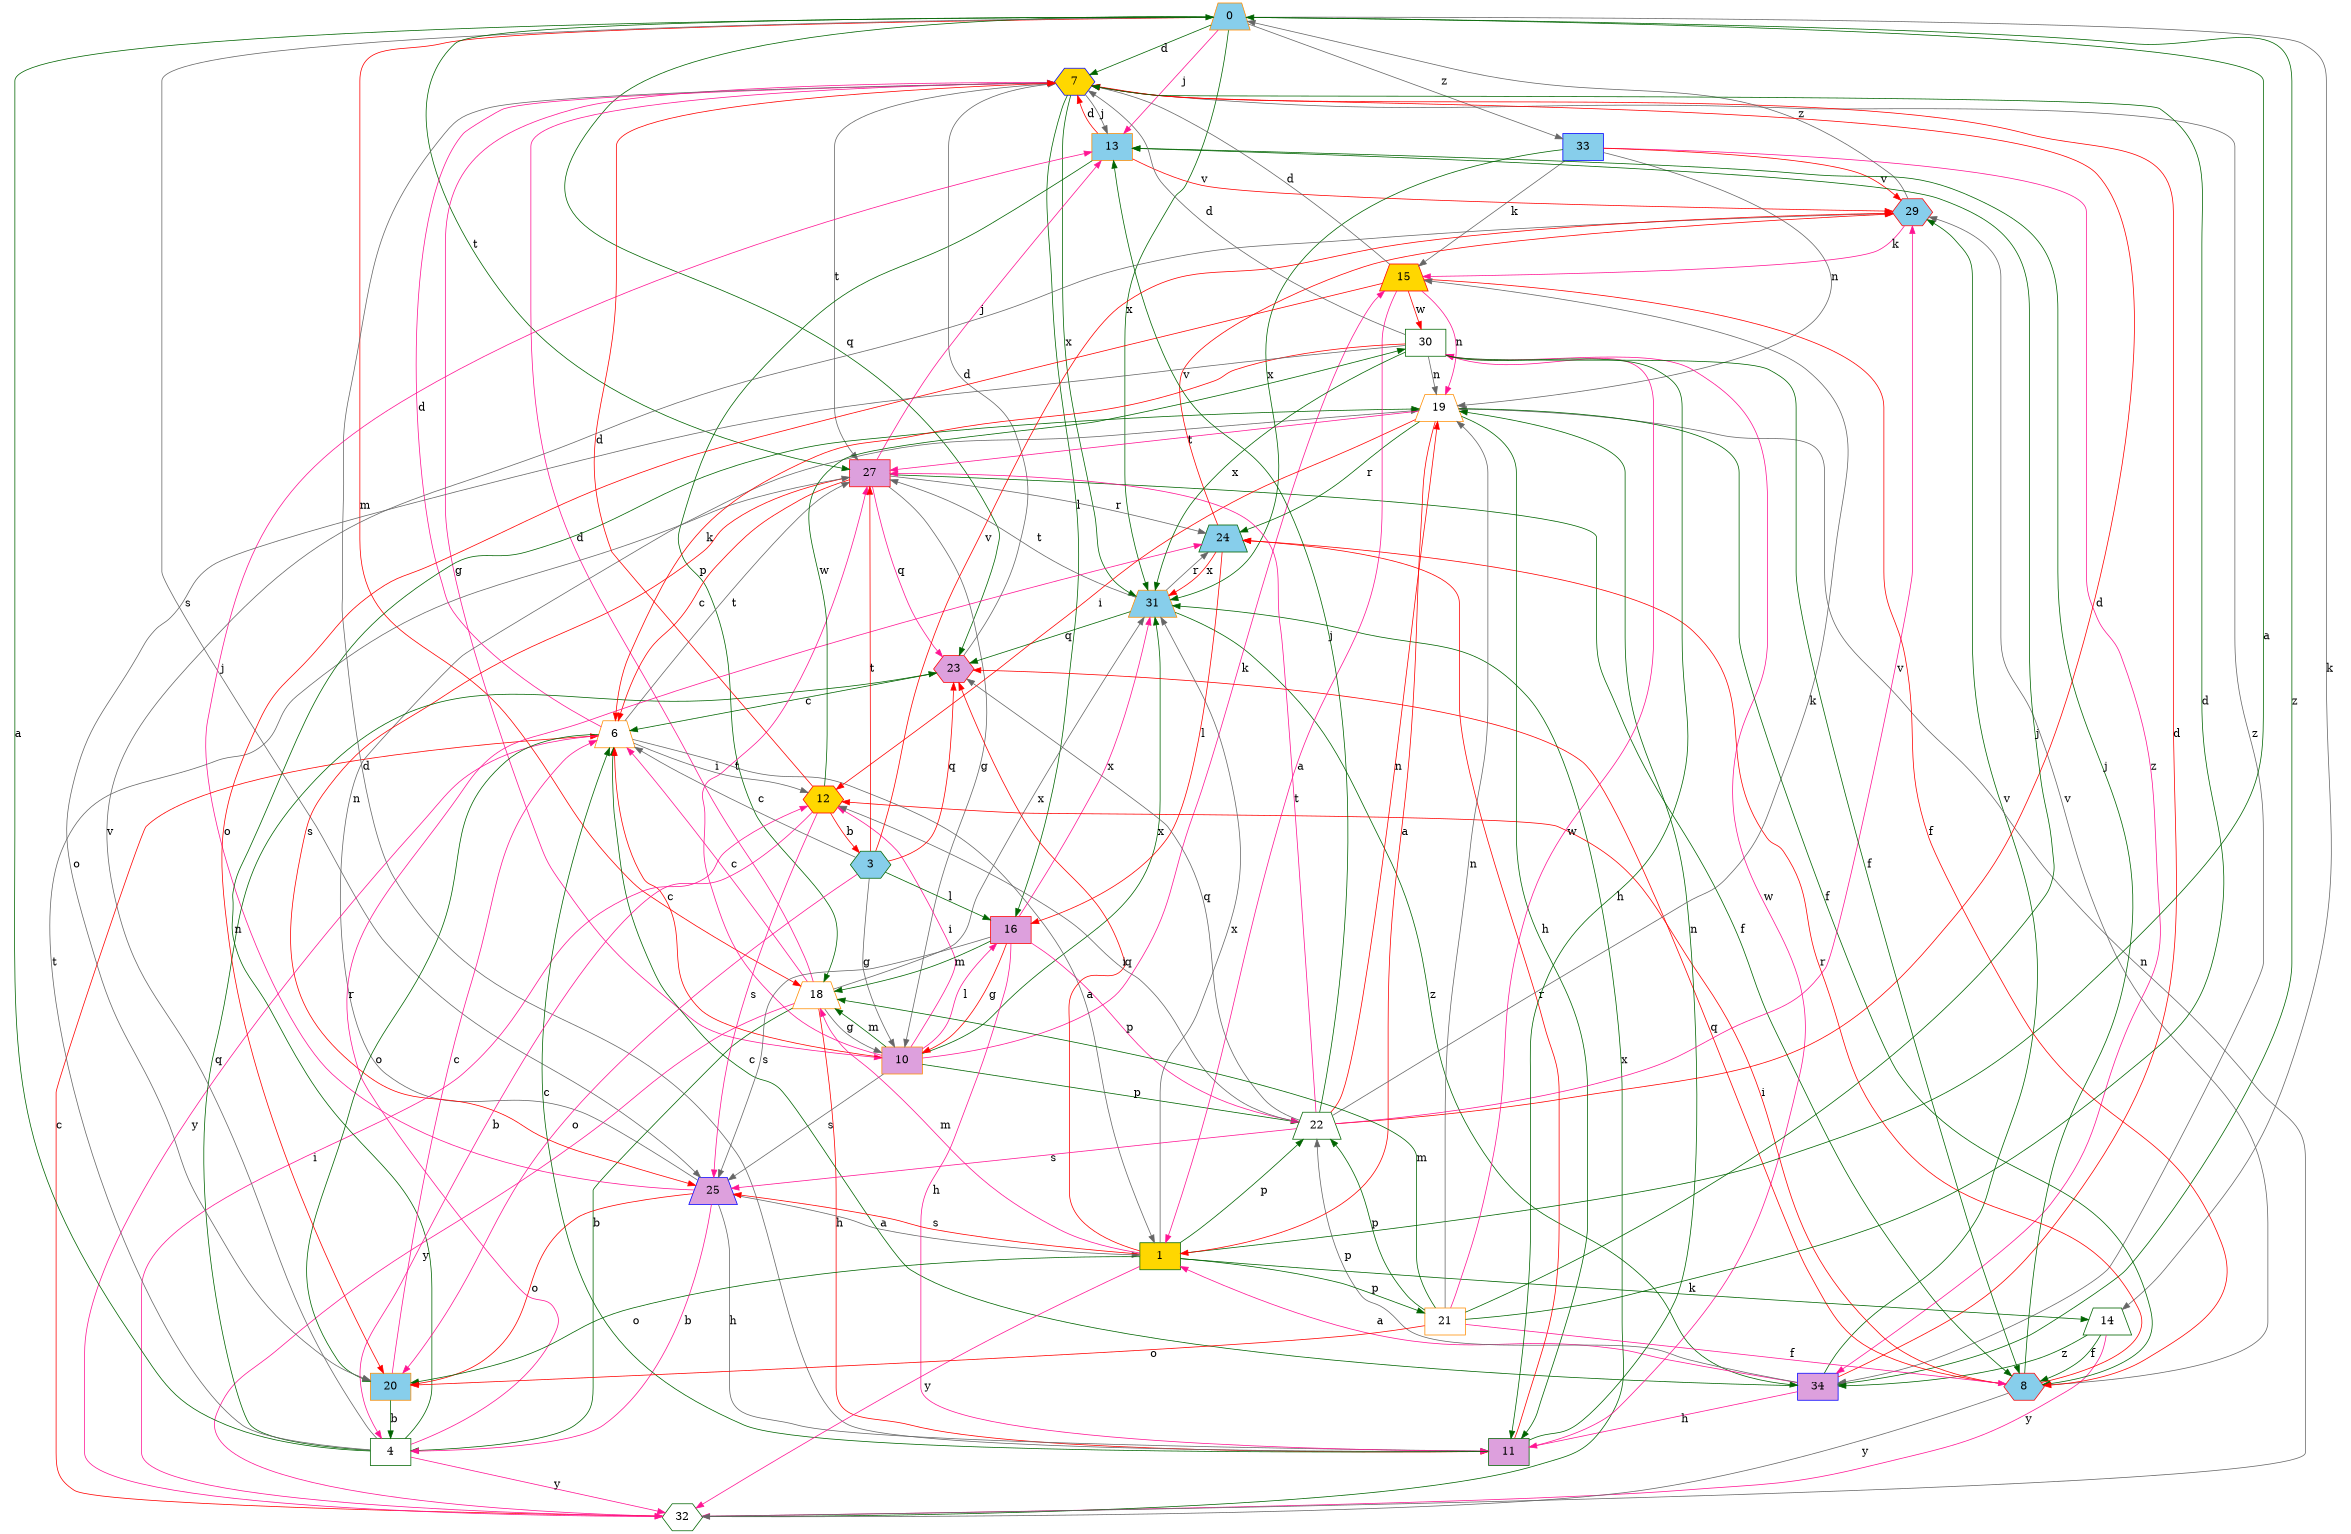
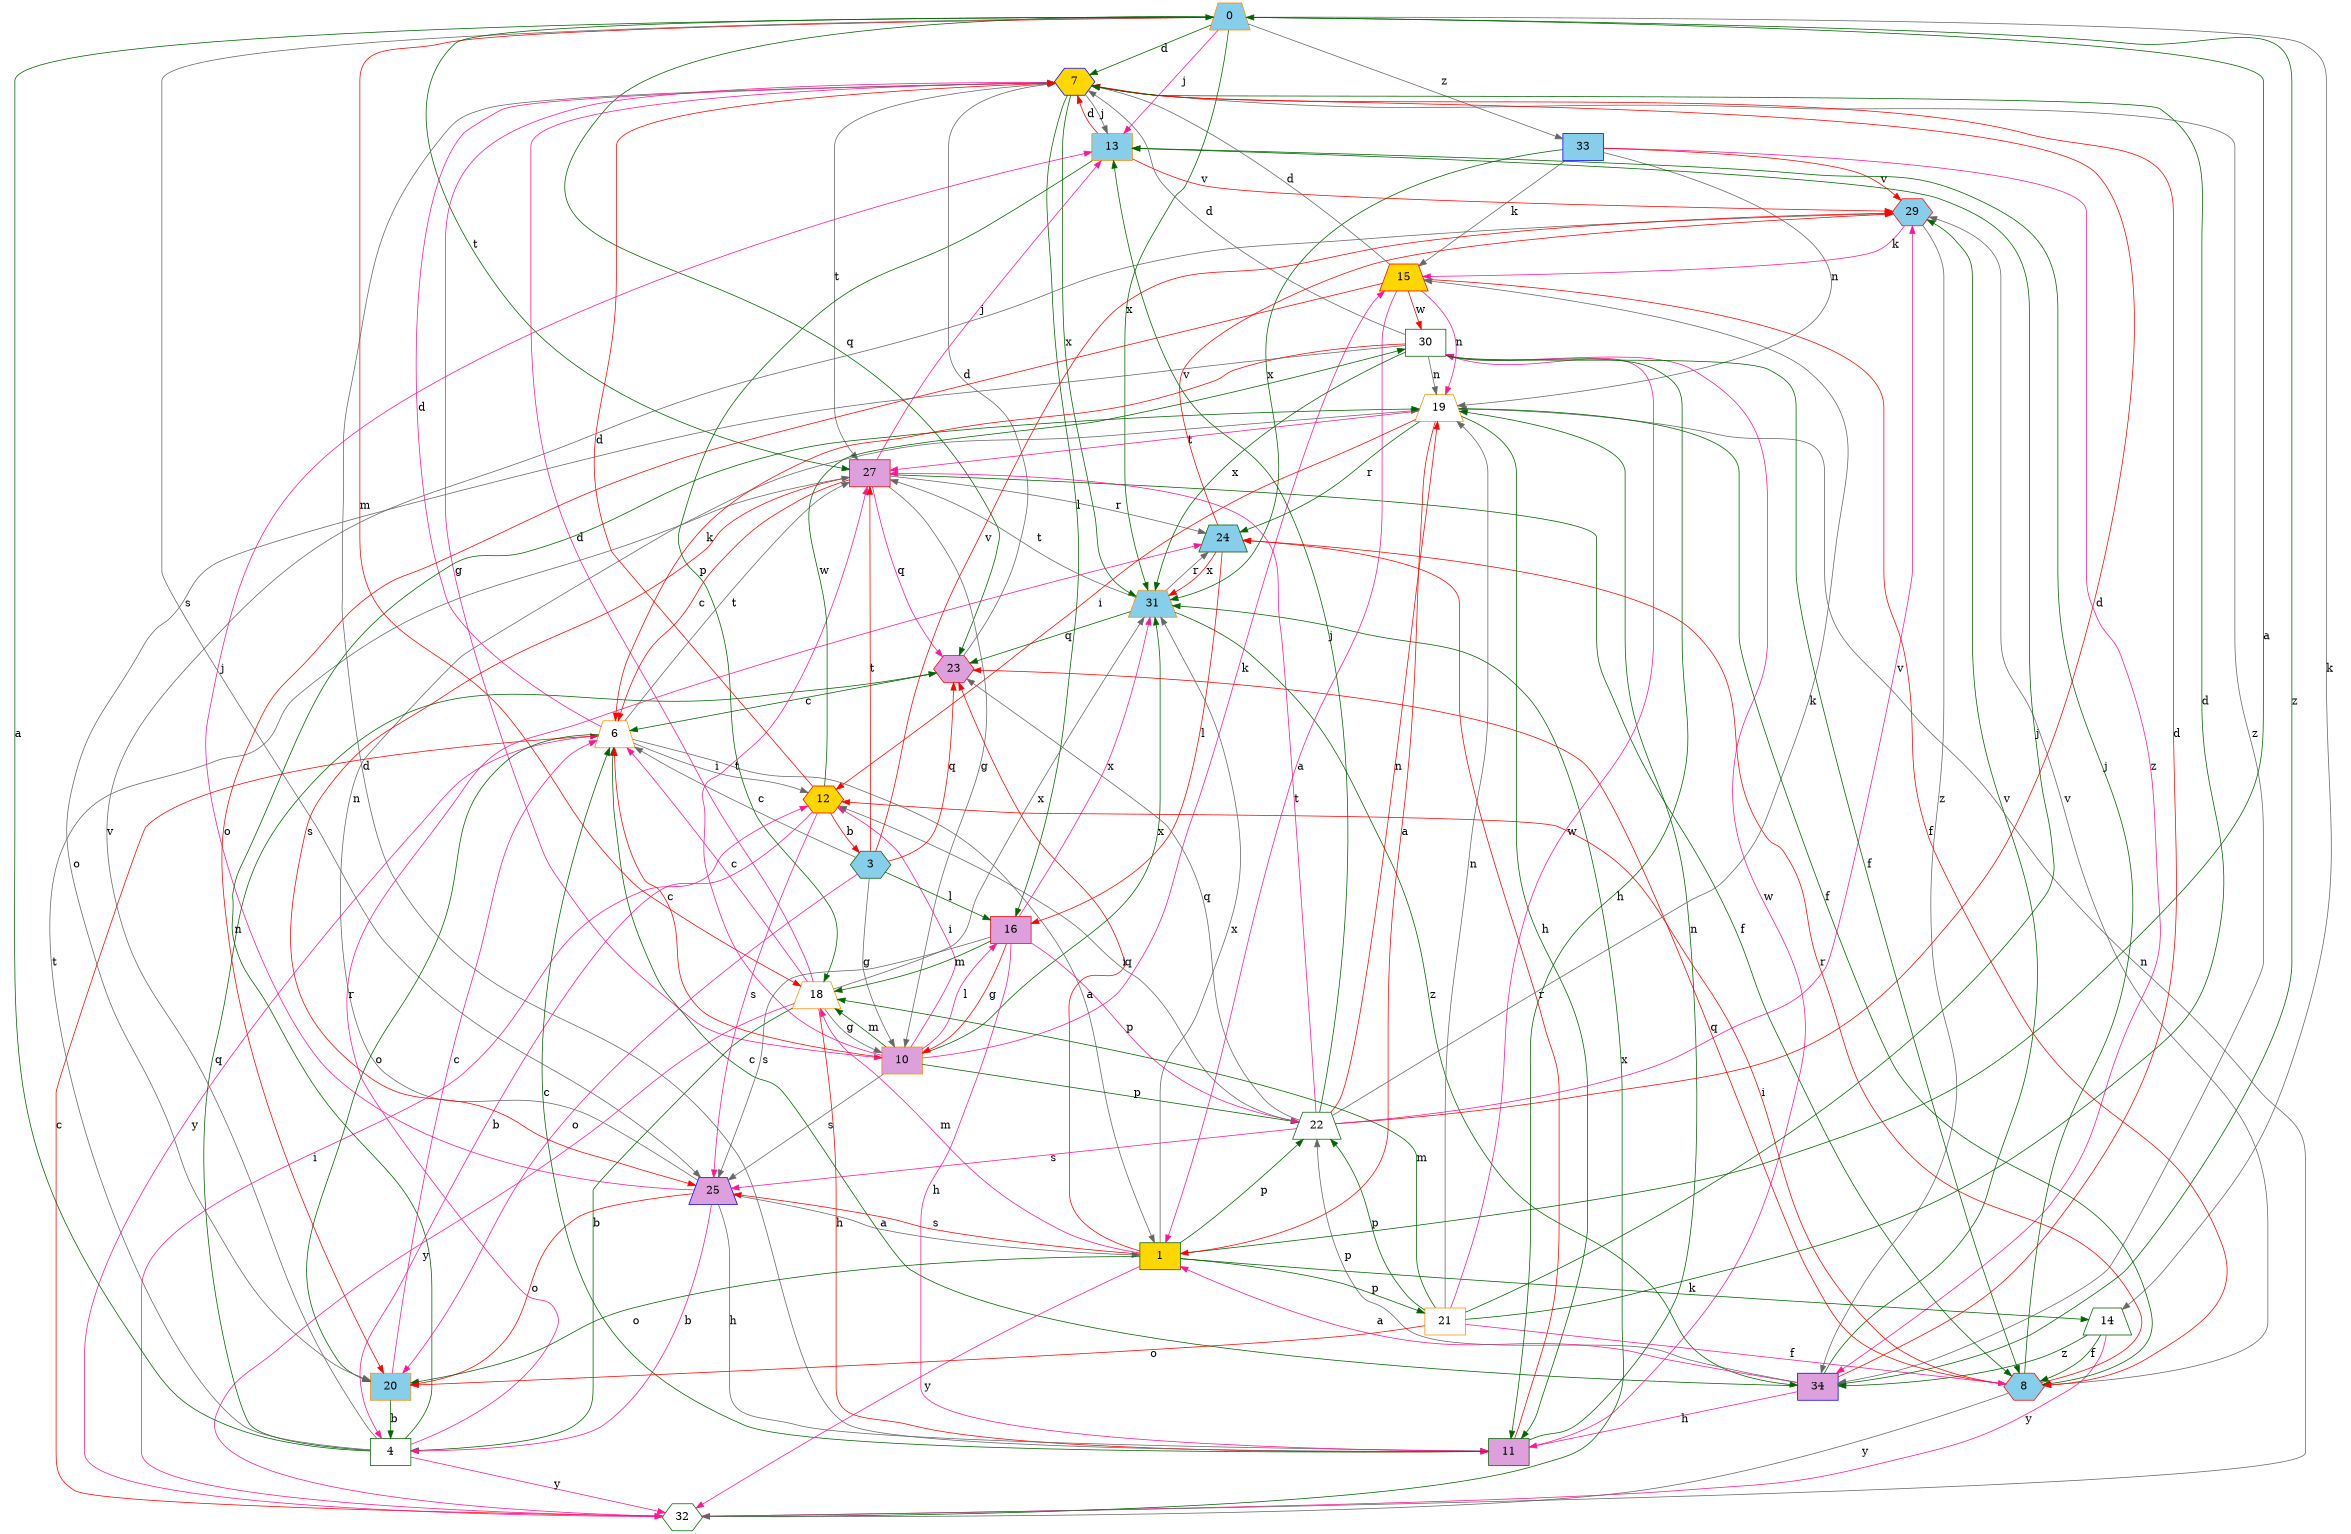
(1594, 88) -> (1937, 812)
